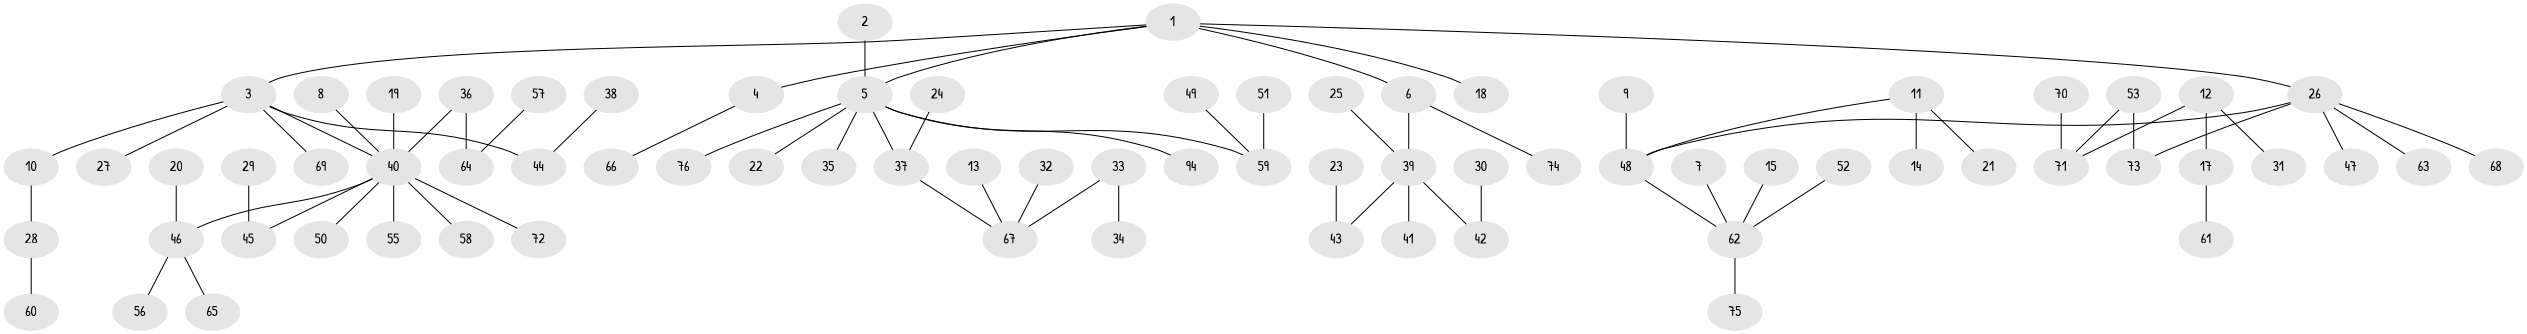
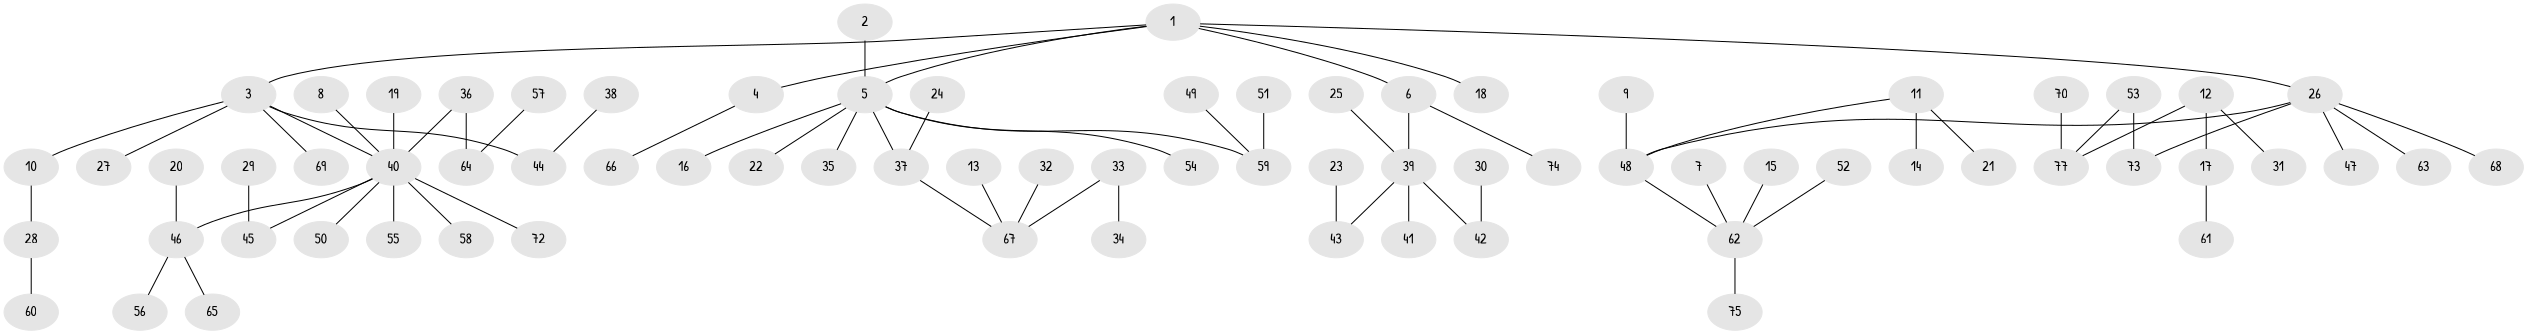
(684, 167) -> (684, 167)
(1191, 167) -> (1191, 167)
(2061, 167) -> (2061, 167)
